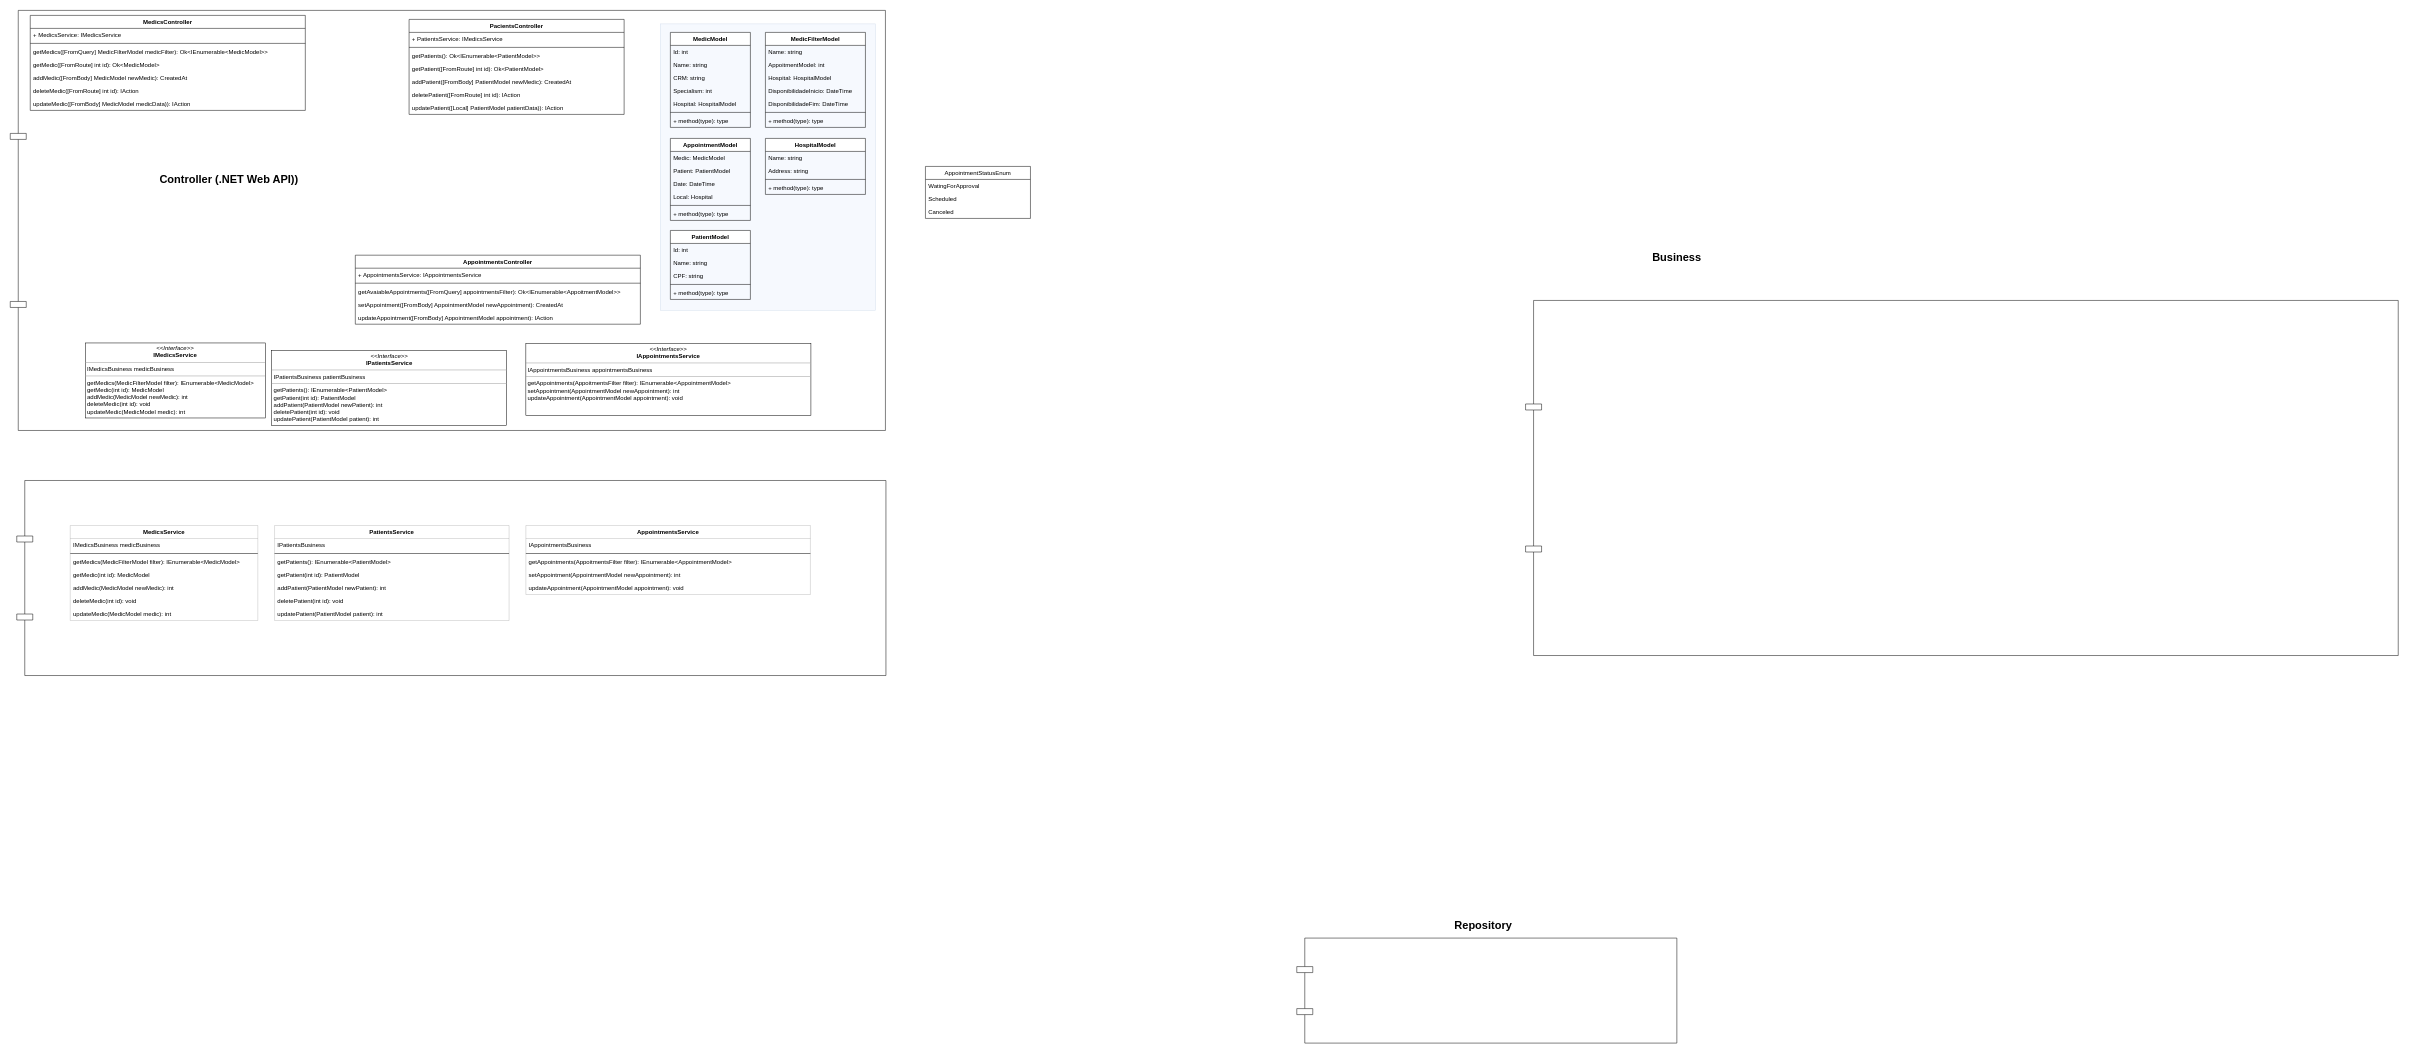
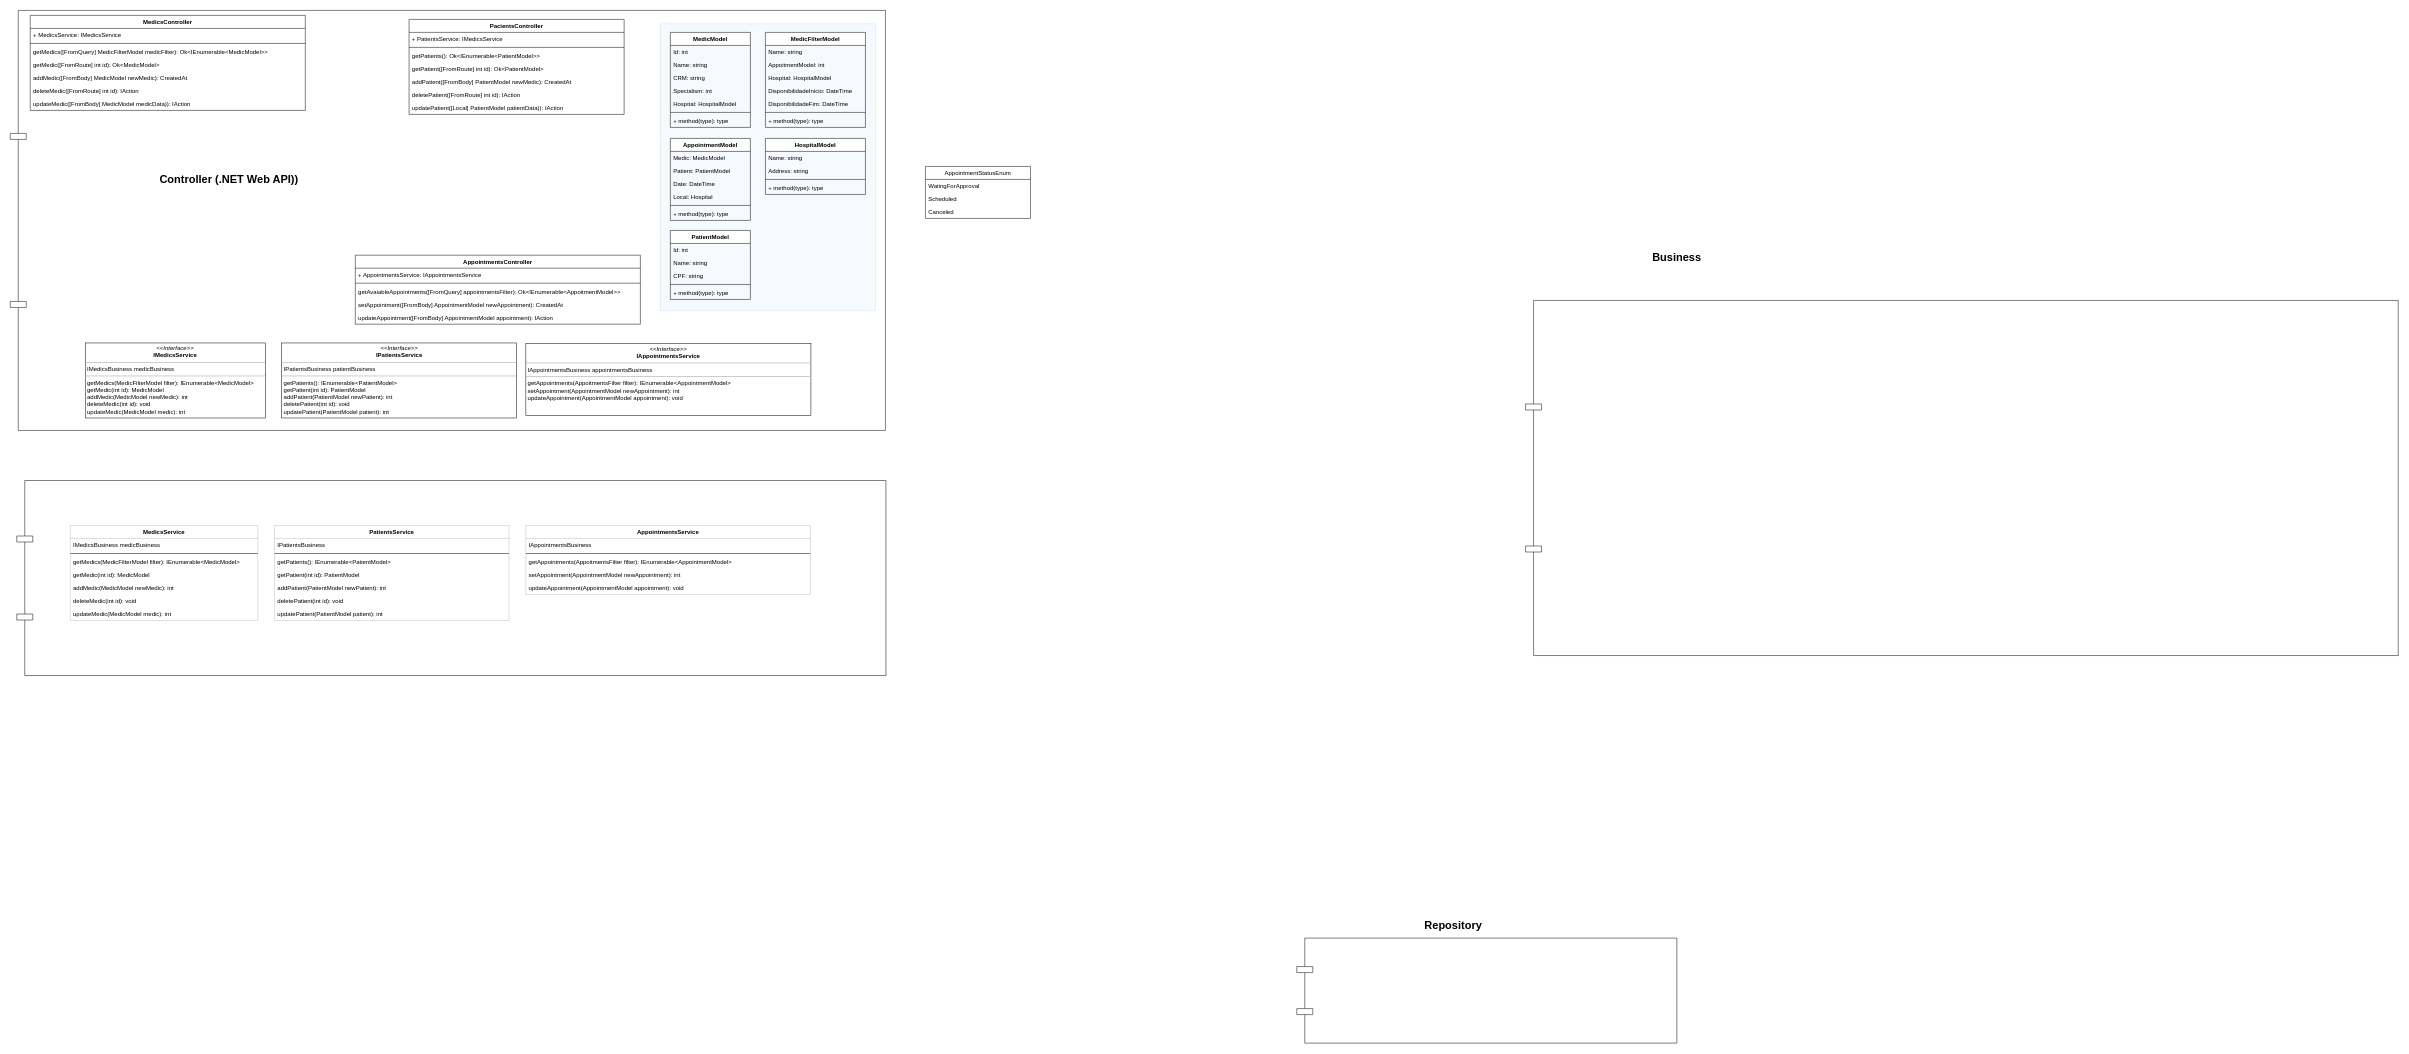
(389, 388) -> (399, 380)
(1483, 925) -> (1453, 925)
